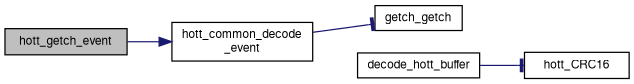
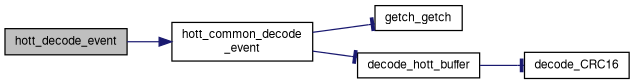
(66, 42) -> (66, 42)
none -> (332, 54)
(577, 65) -> (577, 65)
